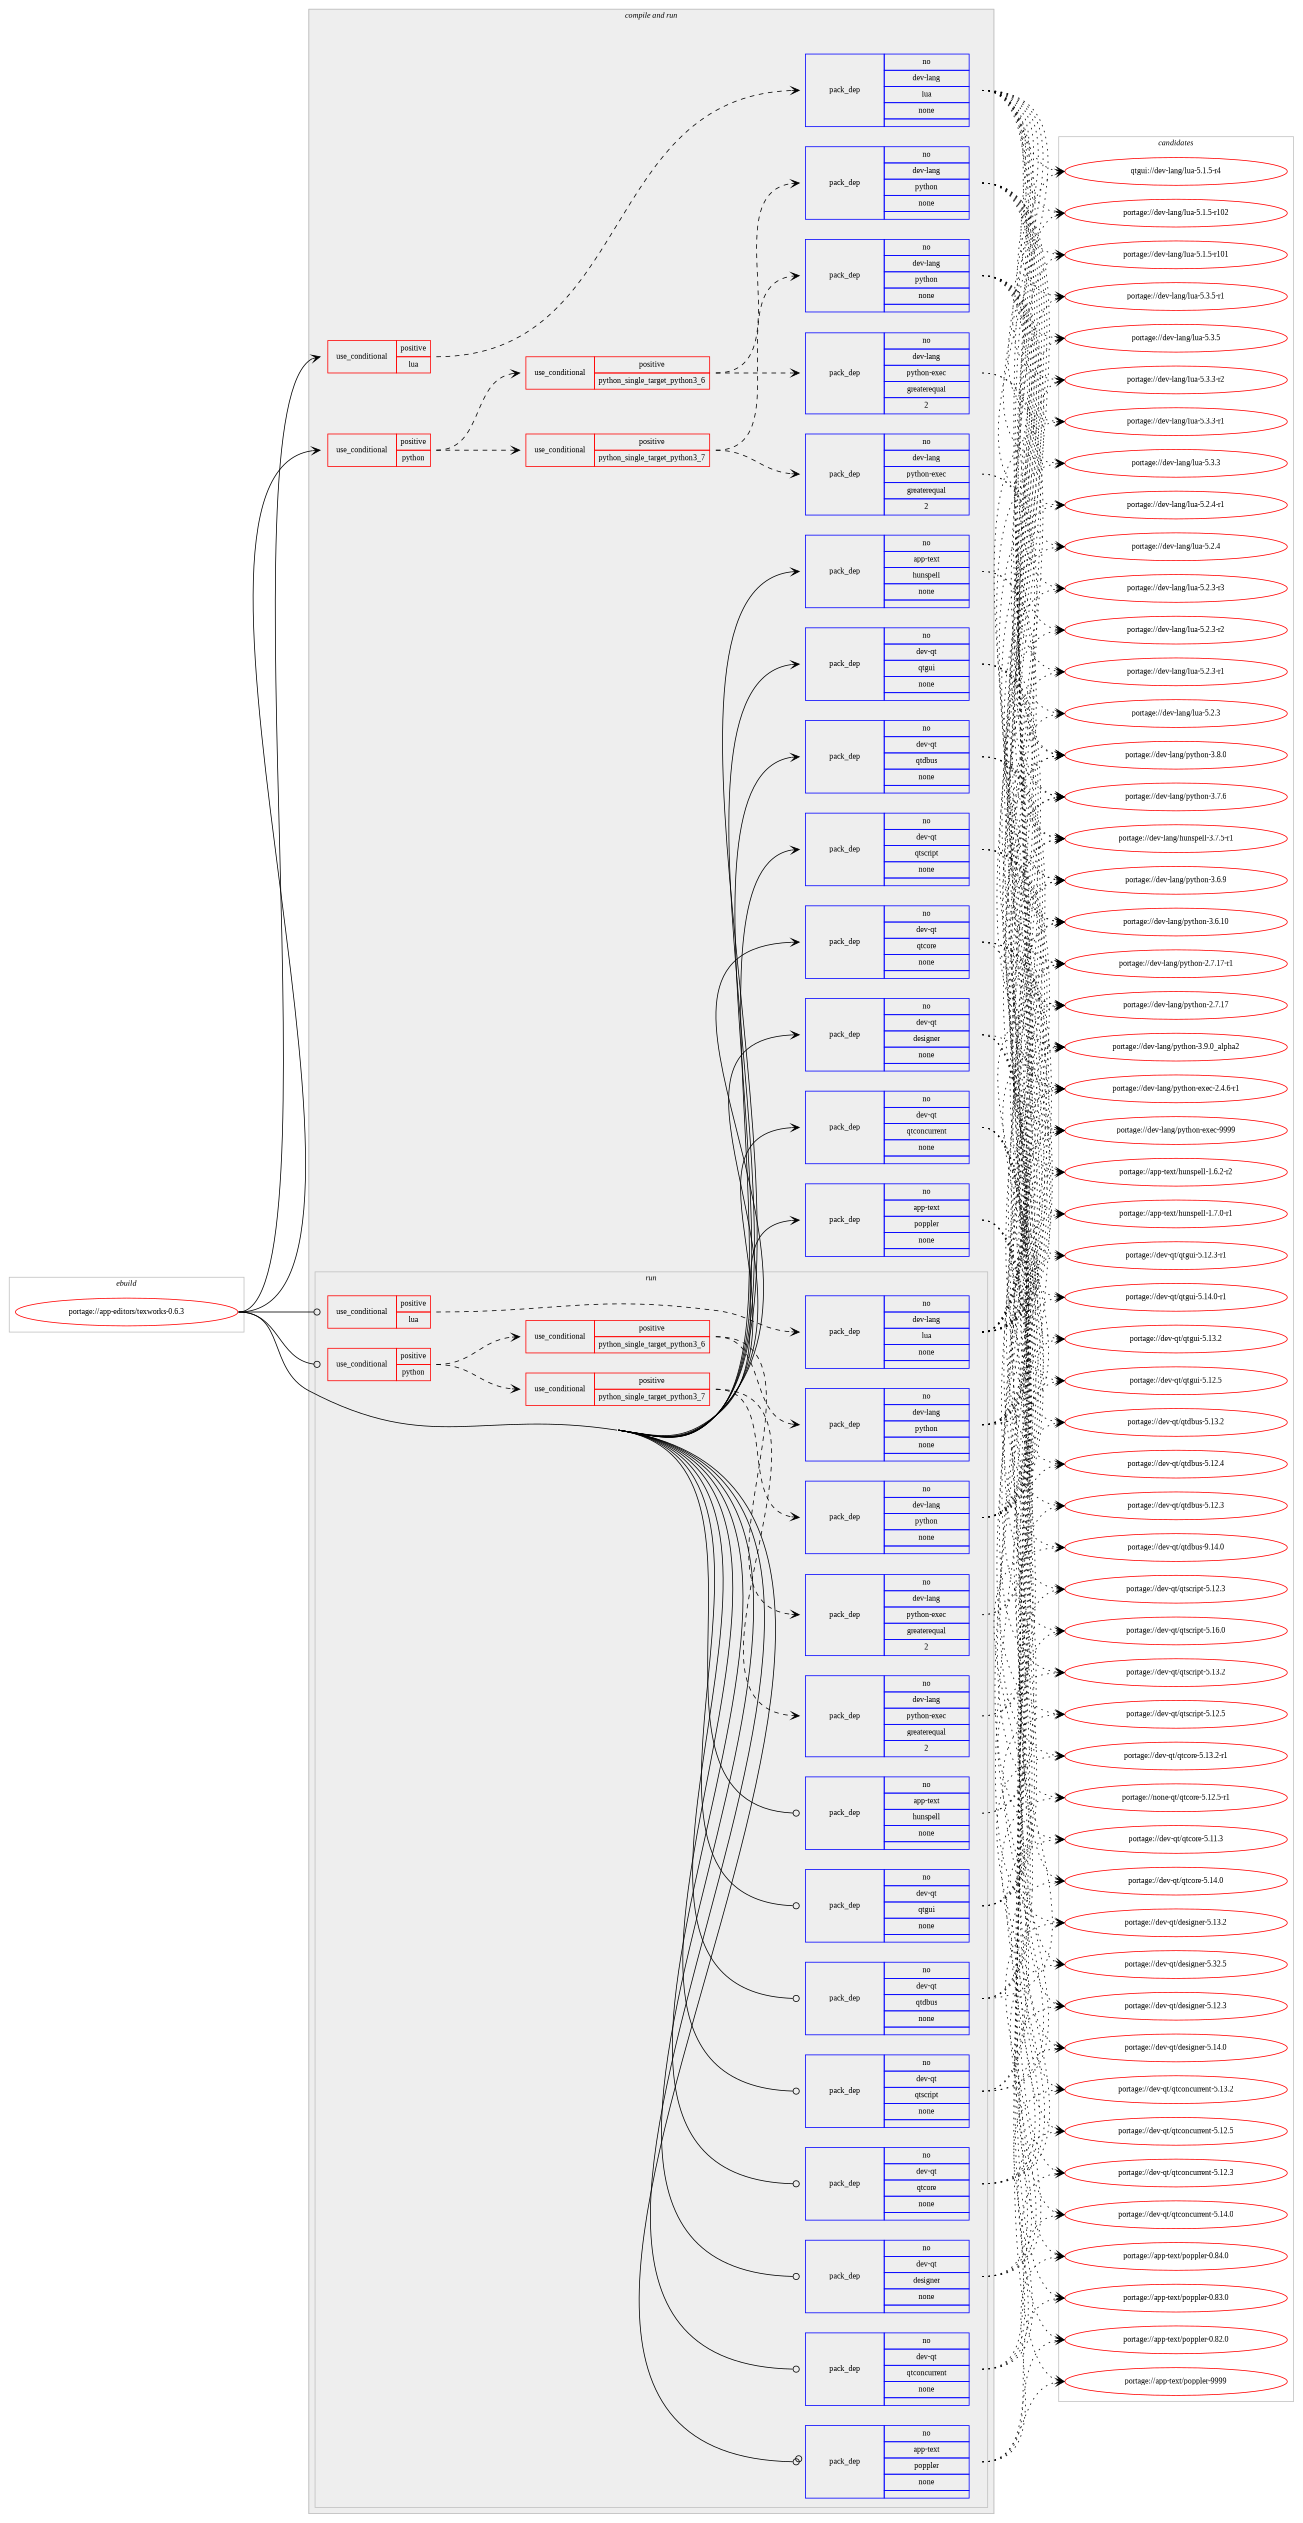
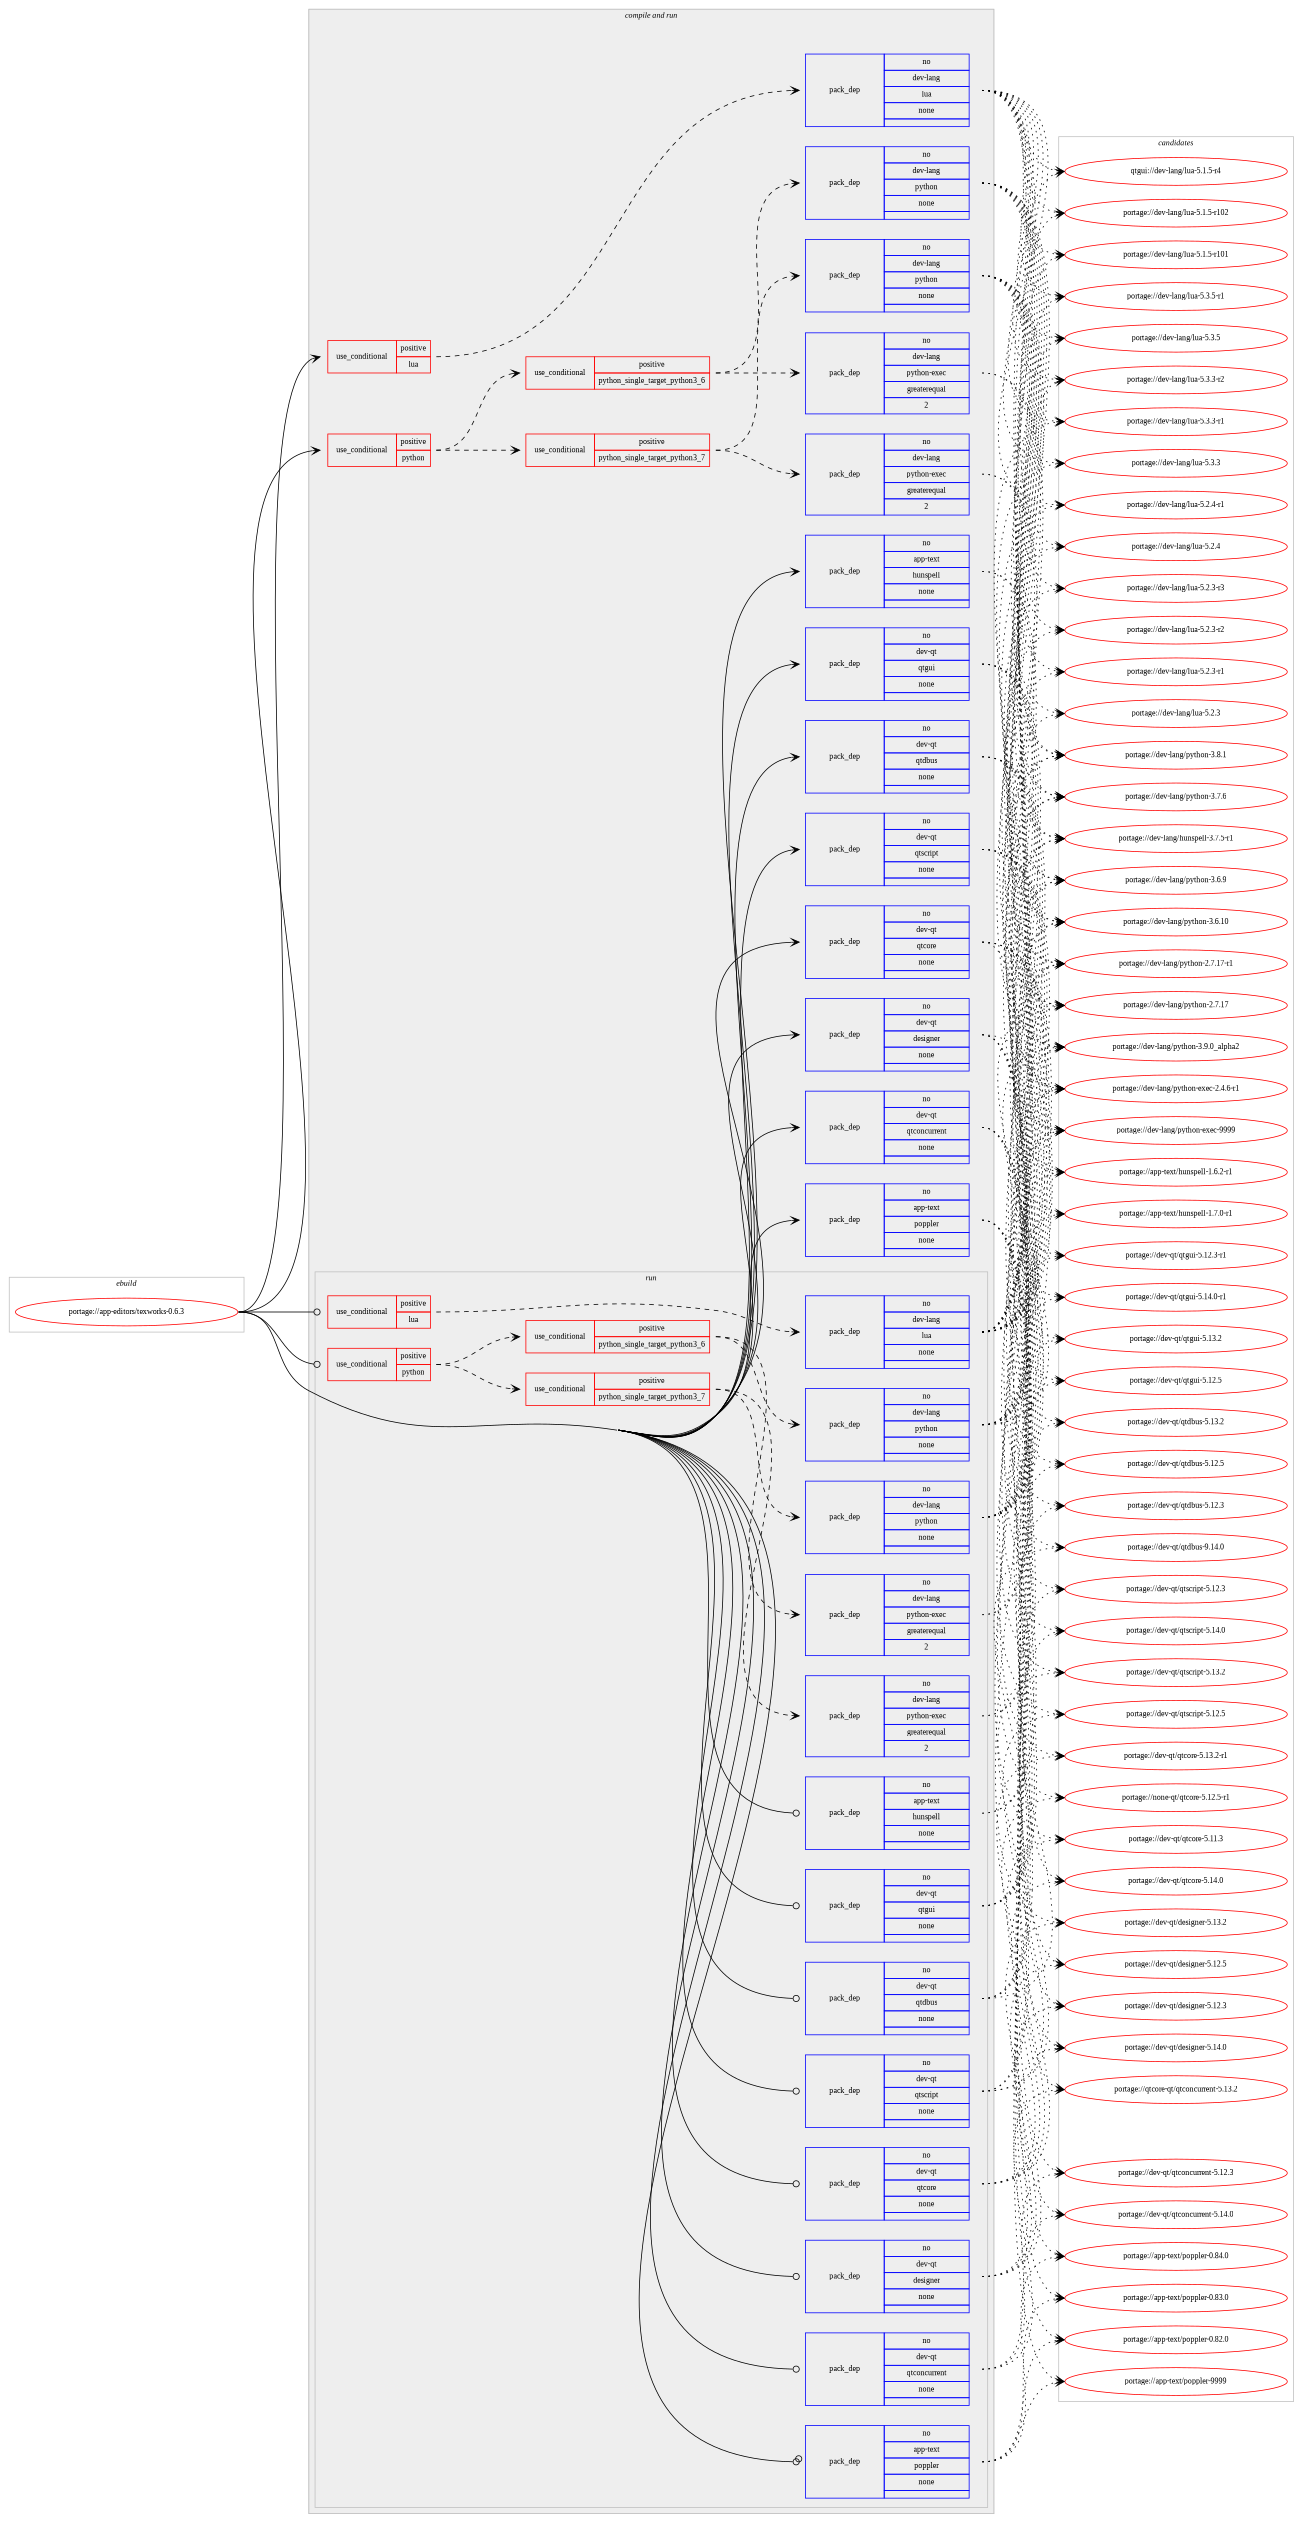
(1176, 755) -> (1176, 755)
(1176, 1172) -> (1176, 1172)
(1176, 1464) -> (1176, 1464)
(1176, 1631) -> (1176, 1631)
(1176, 1965) -> (1176, 1965)
(1176, 2090) -> (1176, 2090)
(1176, 2131) -> none
